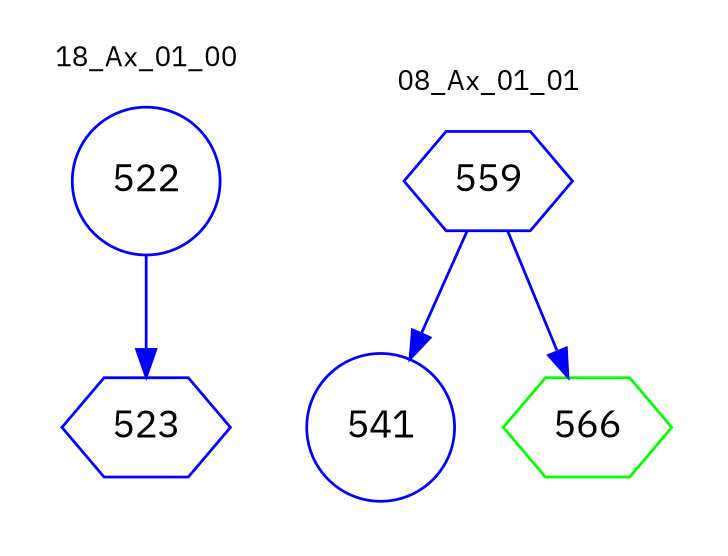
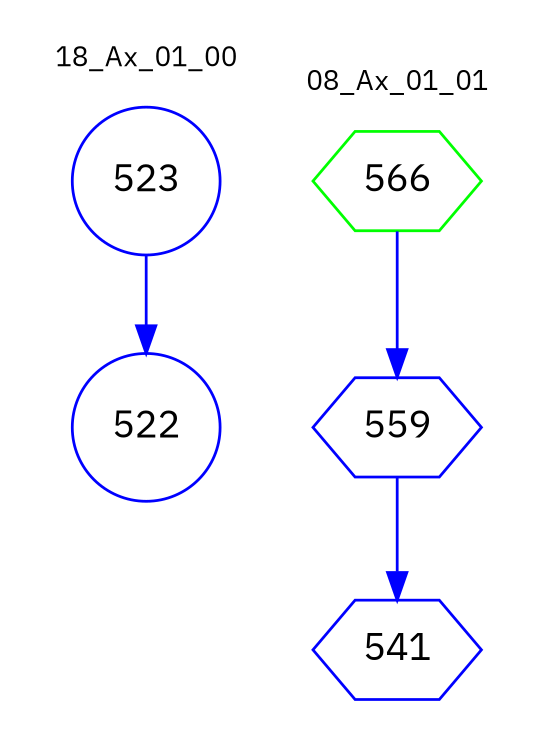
(532, 291) -> (397, 290)
(146, 302) -> (146, 290)
(146, 427) -> (146, 181)
(381, 427) -> (397, 650)
